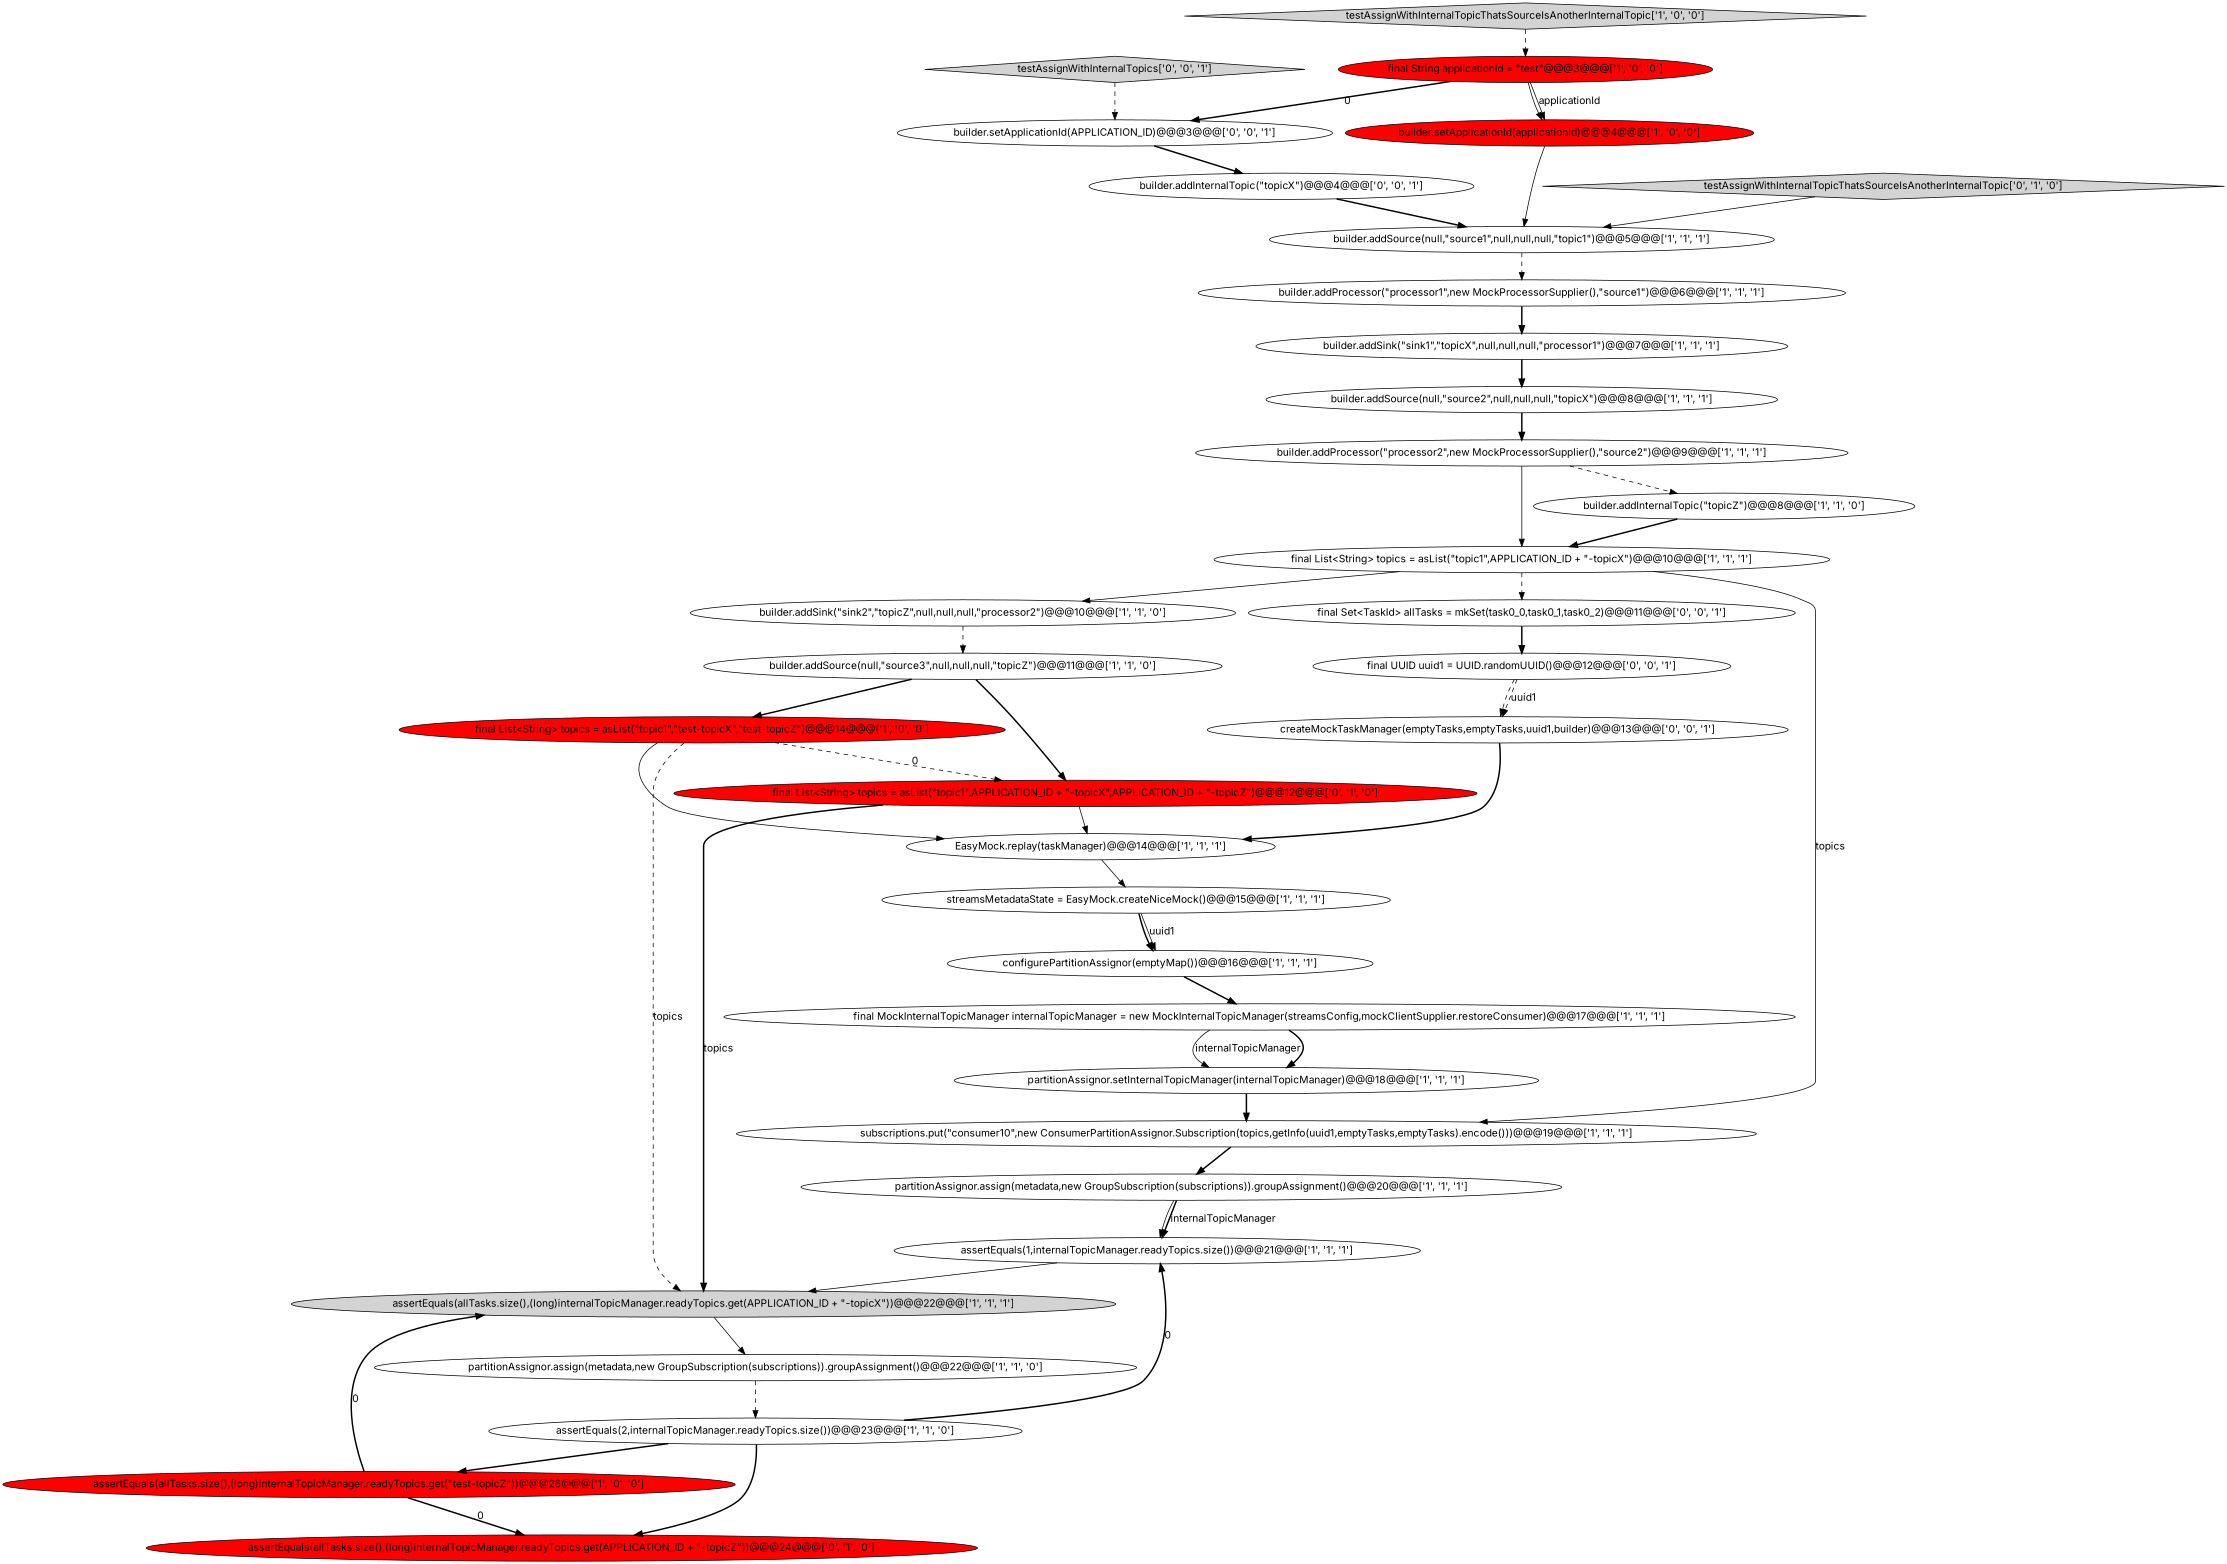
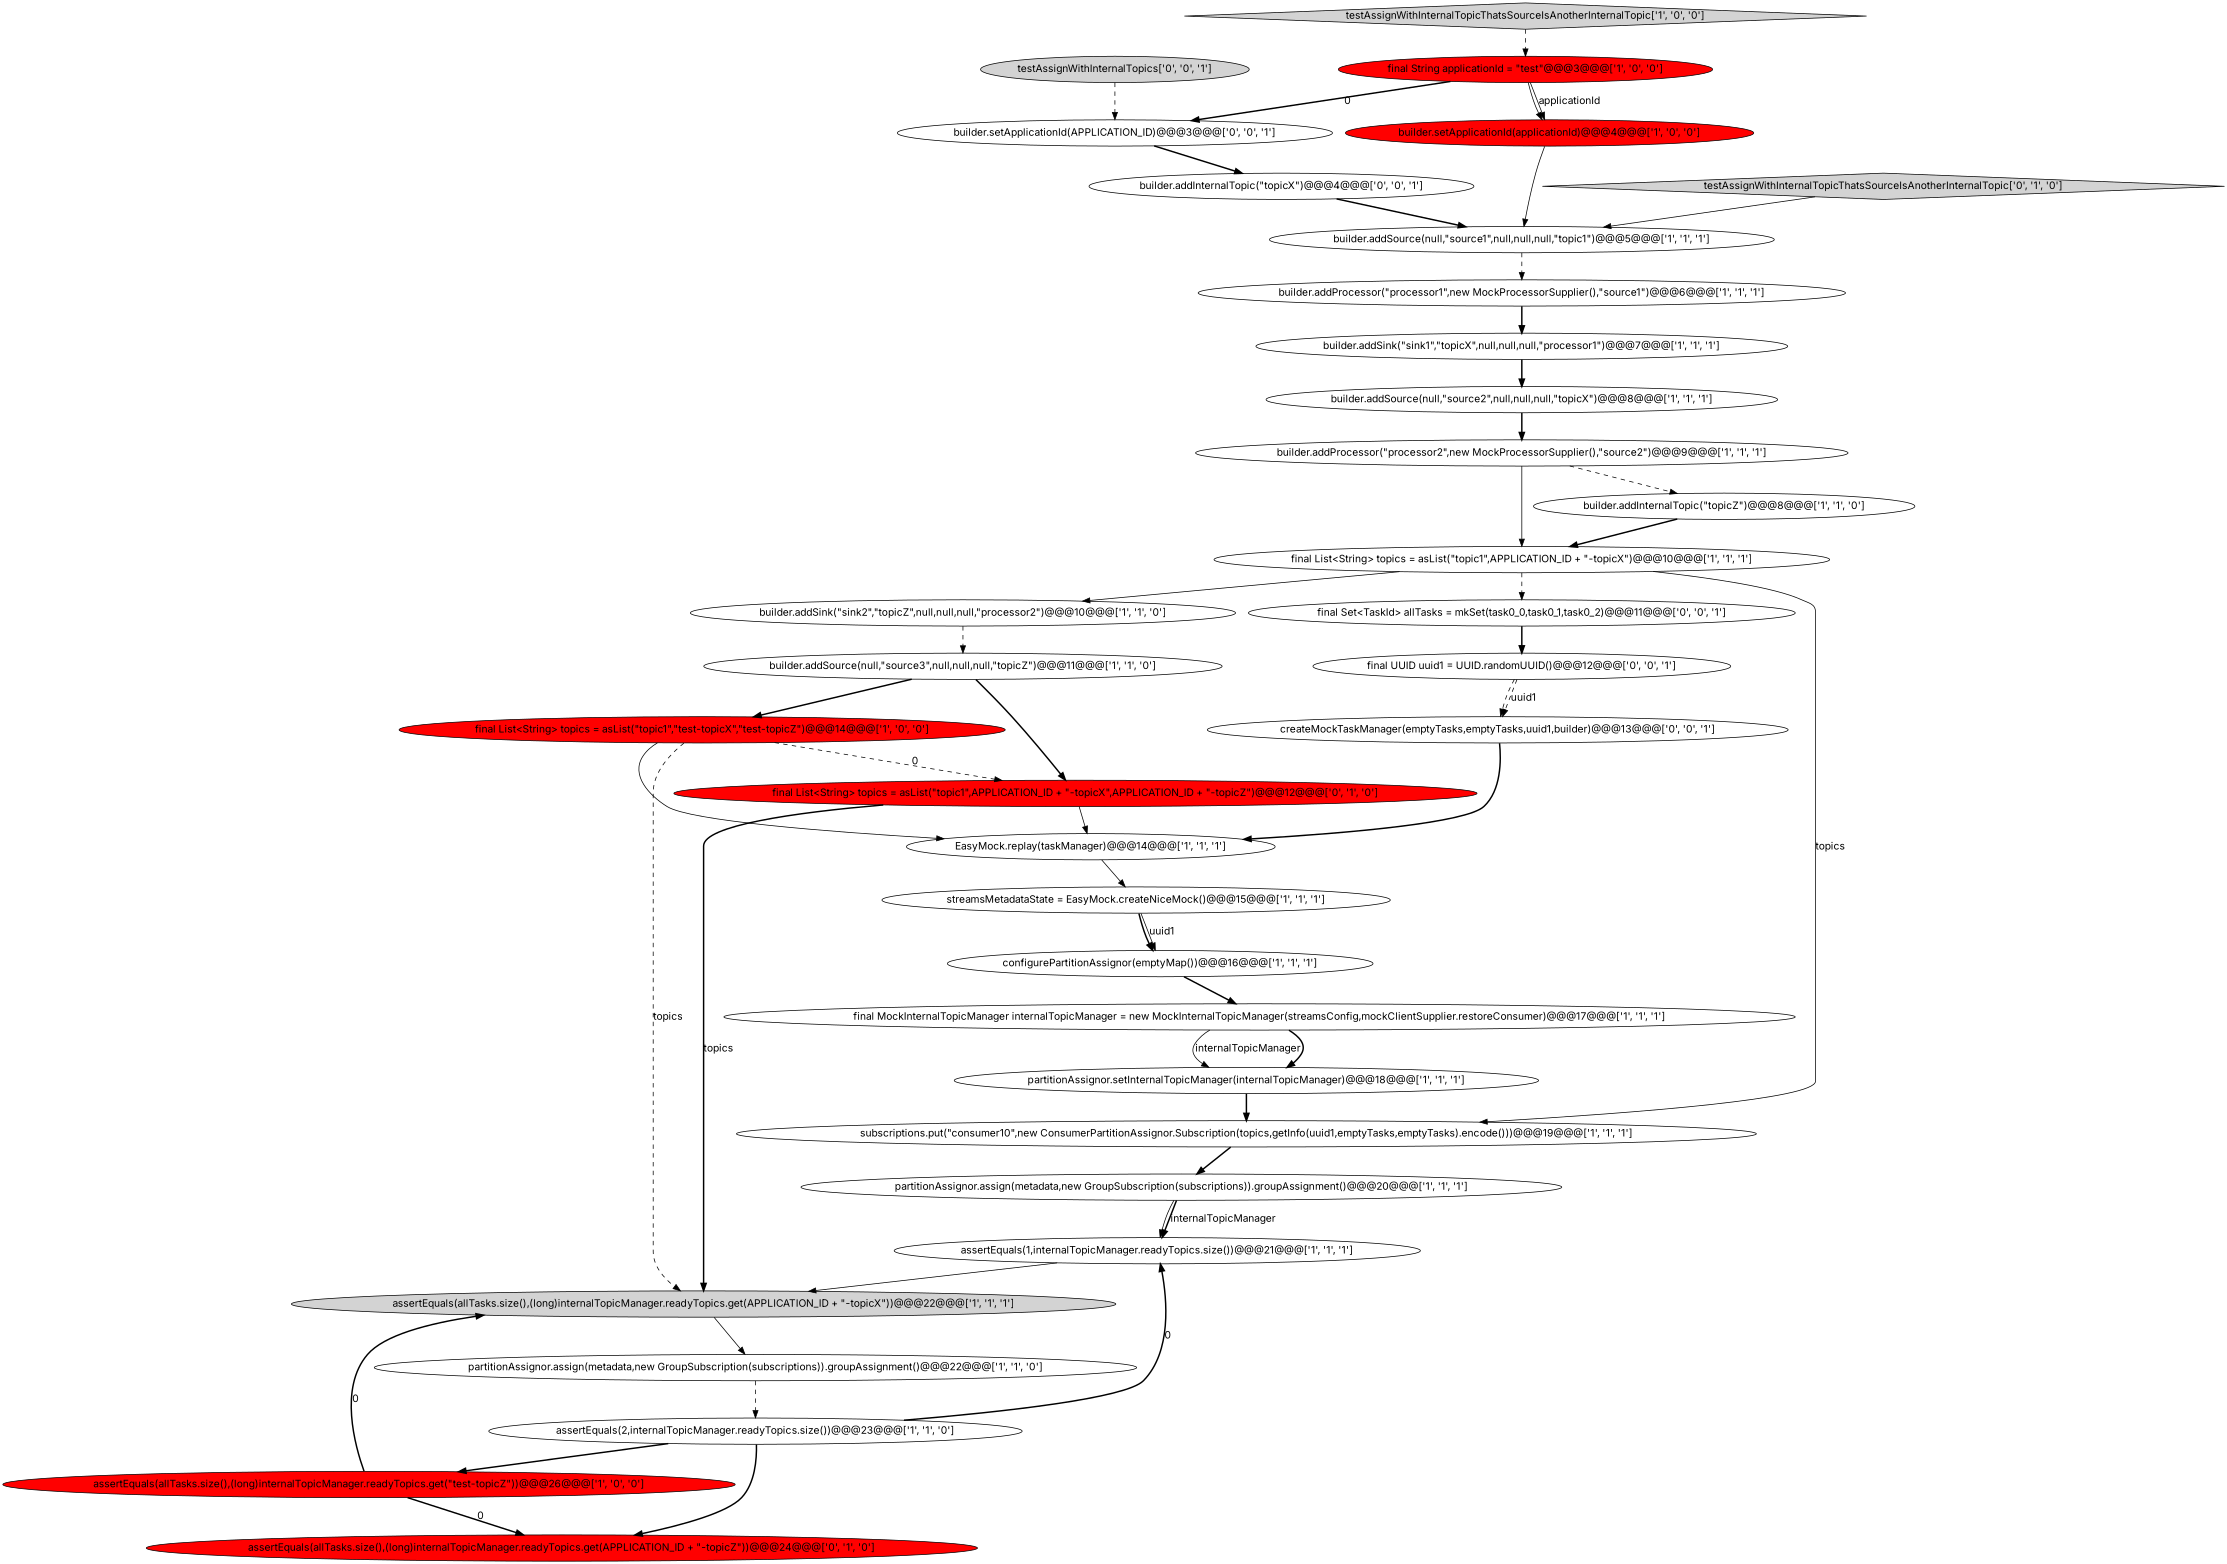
(1115, 69) -> (1115, 69)
